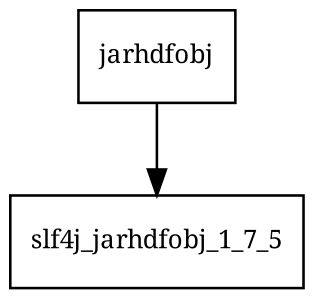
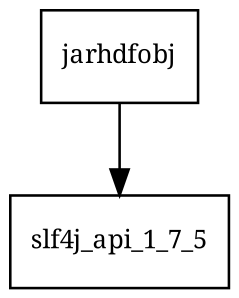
(157, 242) -> (120, 242)
